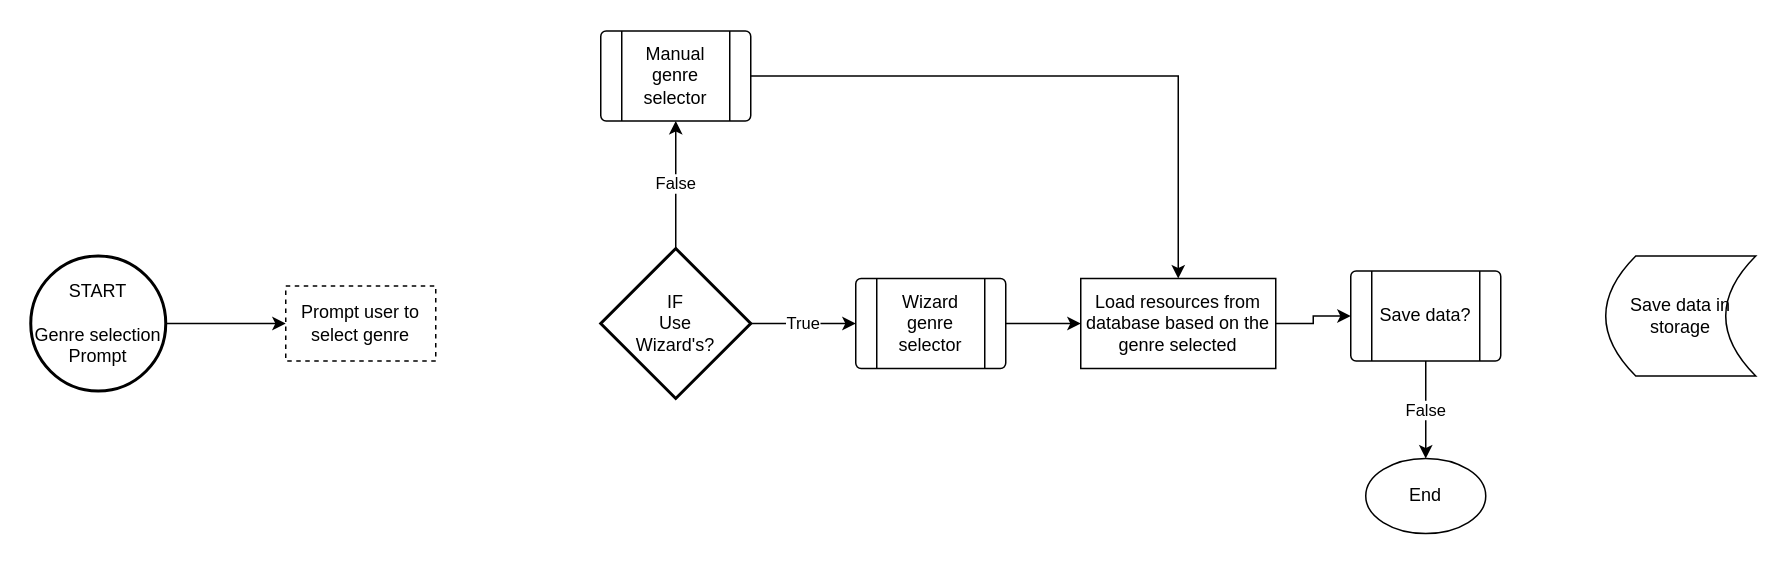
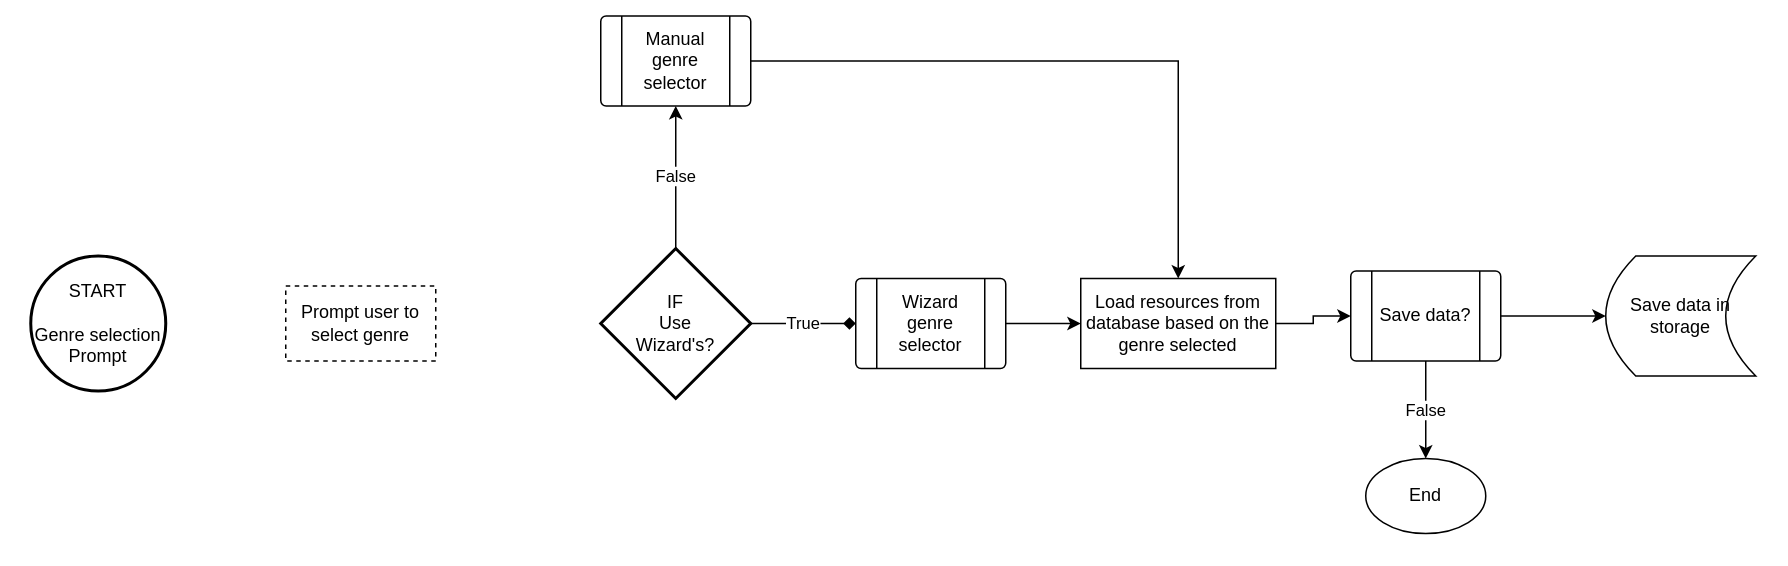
(676, 76) -> (676, 61)
none -> (1548, 316)
(221, 323) -> none
(844, 323) -> (843, 323)
